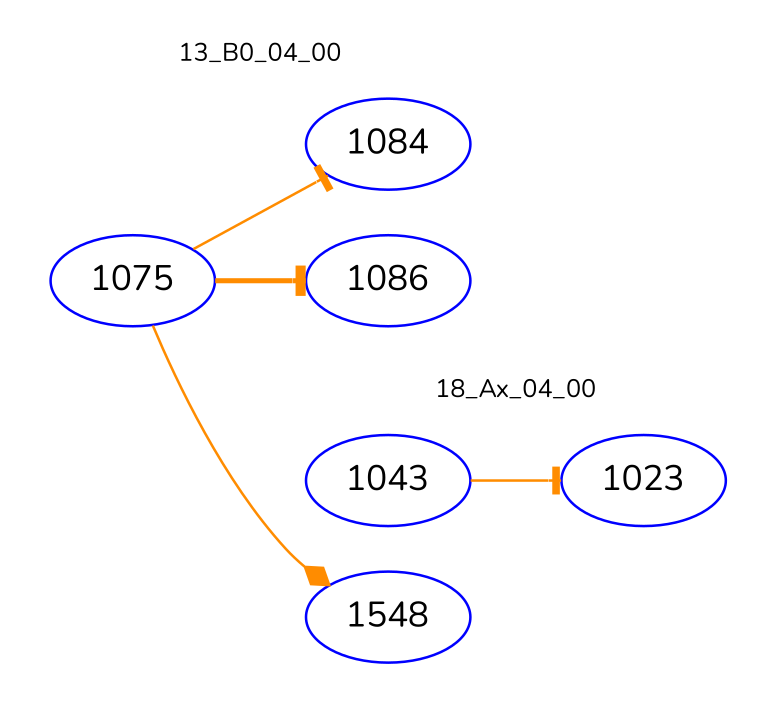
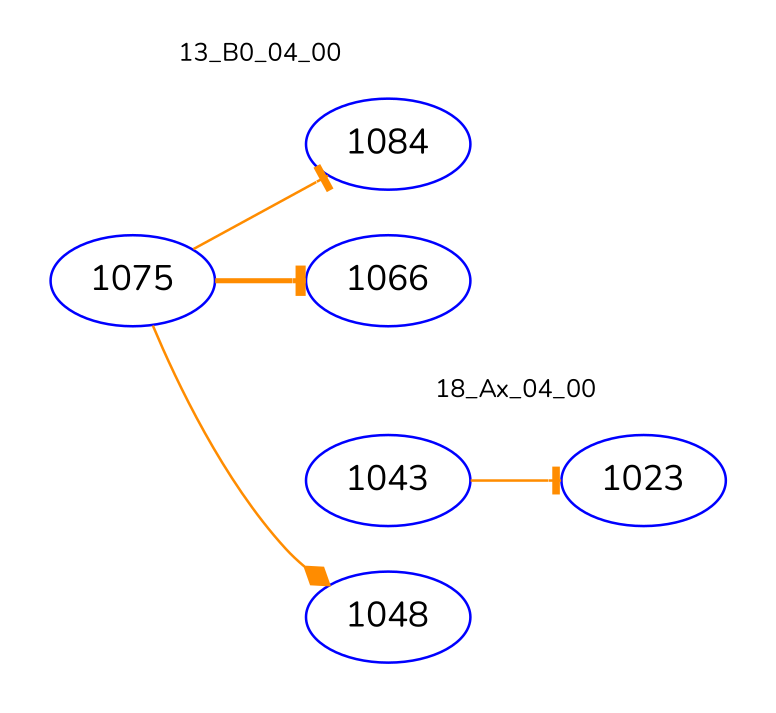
(388, 281) -> (388, 281)
(388, 617) -> (388, 617)
